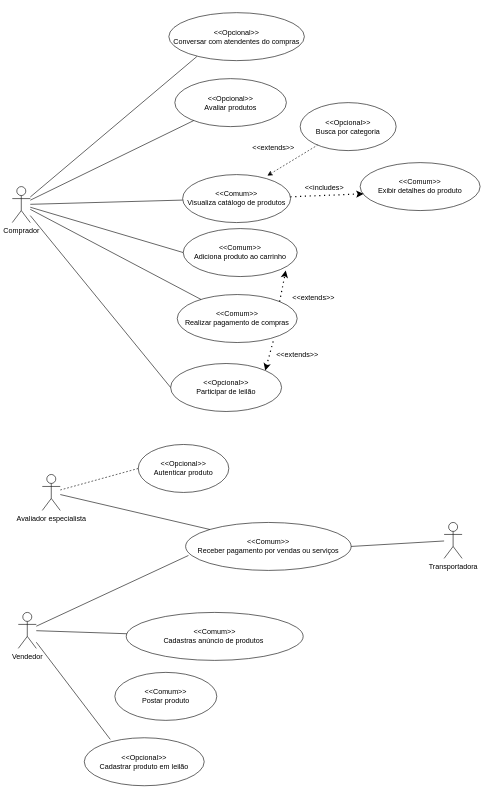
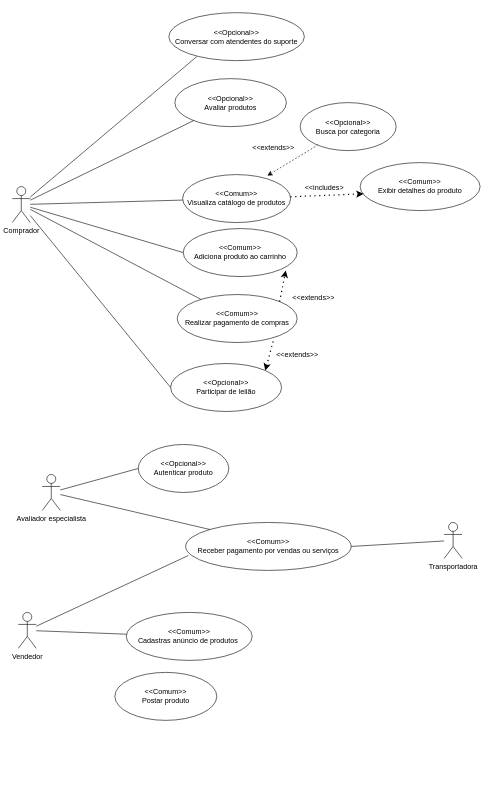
(237, 36) -> (237, 36)
(99, 479) -> (99, 479)
(215, 636) -> (189, 636)
(73, 691) -> none
(144, 762) -> none
